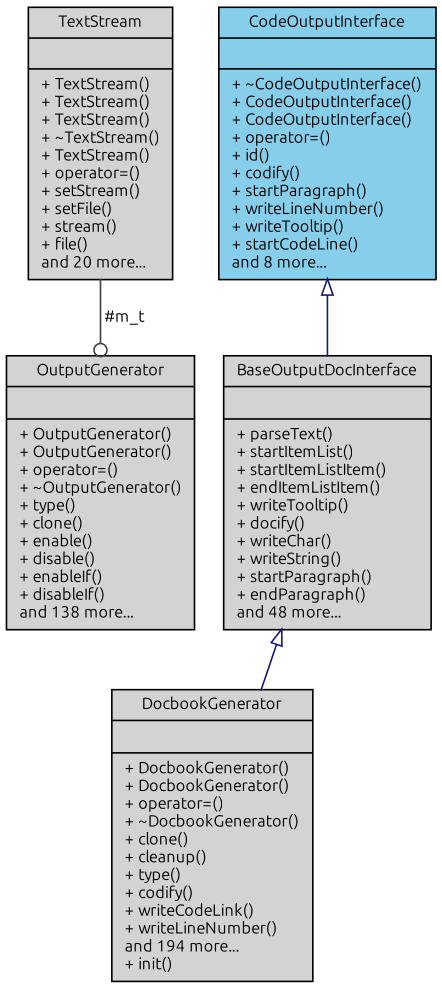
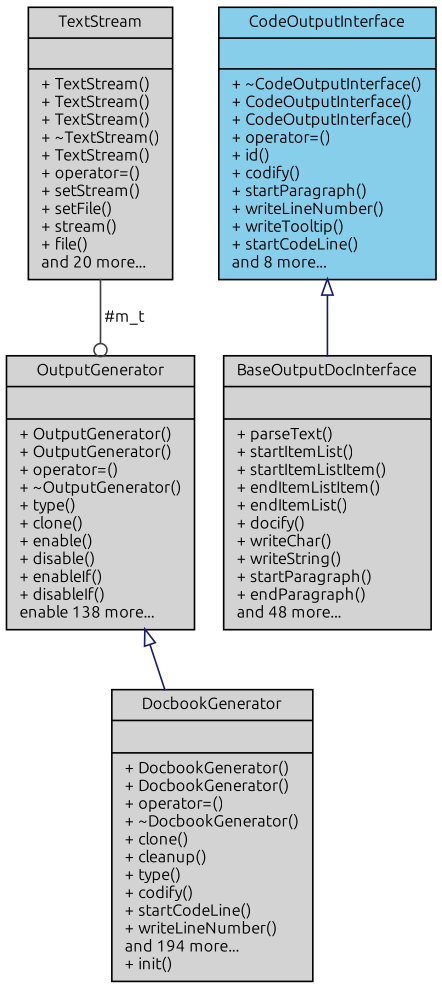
(293, 506) -> (293, 506)
(77, 613) -> (88, 613)
(269, 668) -> (158, 668)
(190, 911) -> (189, 911)
